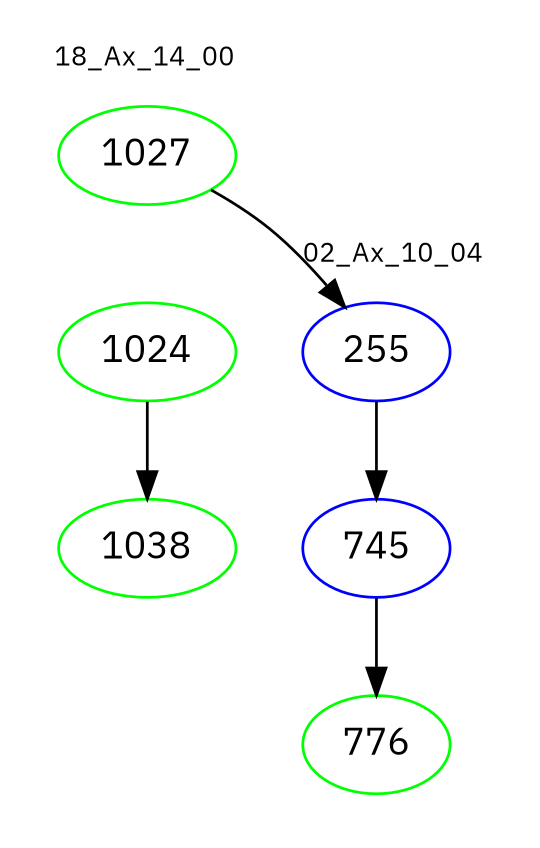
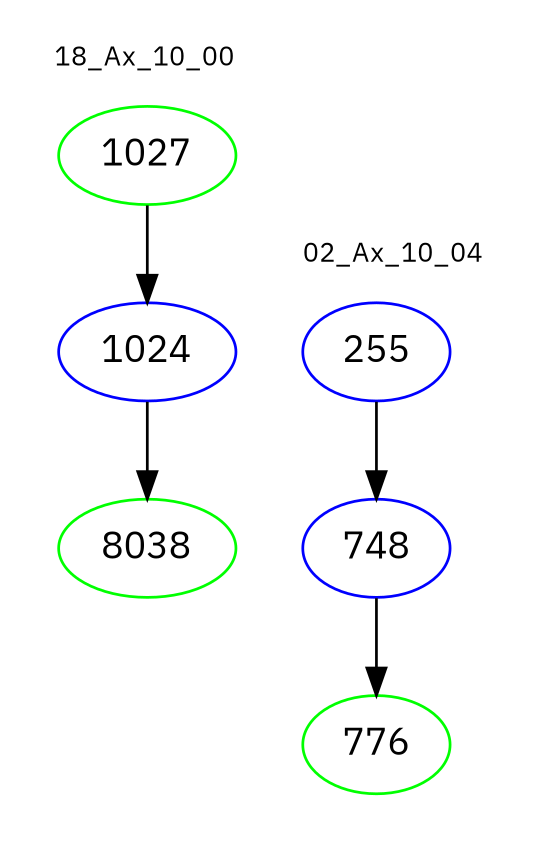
(146, 59) -> (146, 59)
(298, 255) -> (147, 240)
(147, 352) -> (147, 352)
(147, 548) -> (147, 548)
(376, 548) -> (376, 548)
